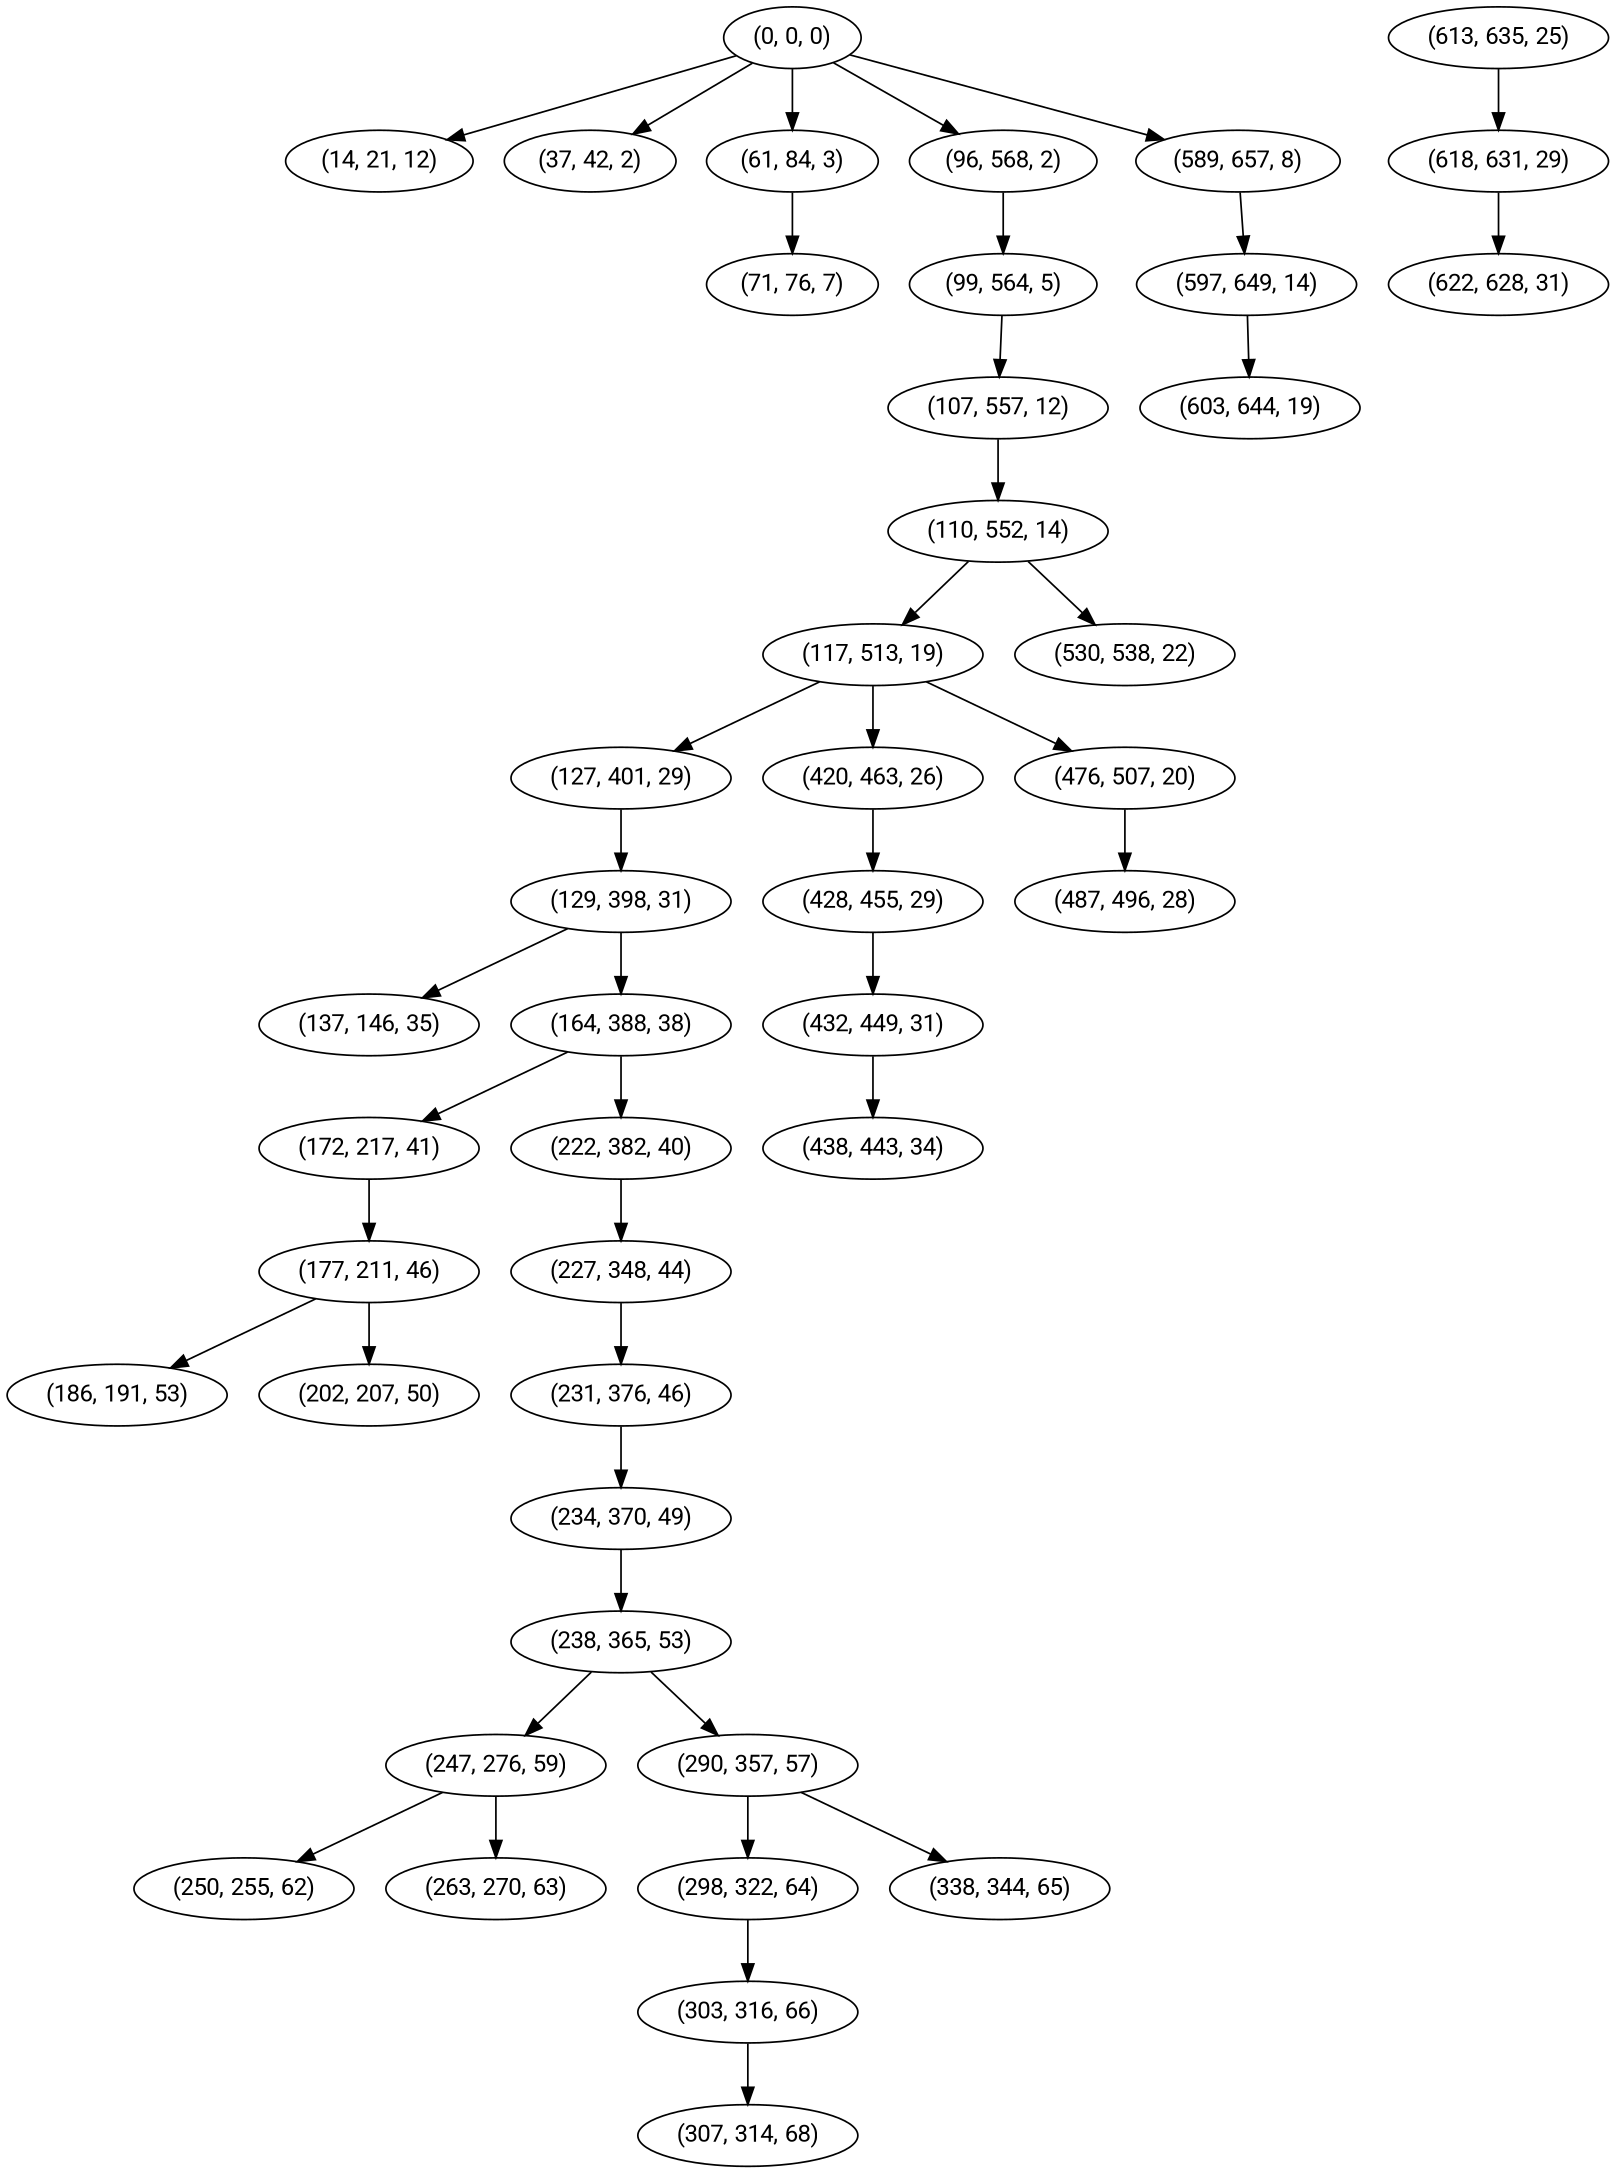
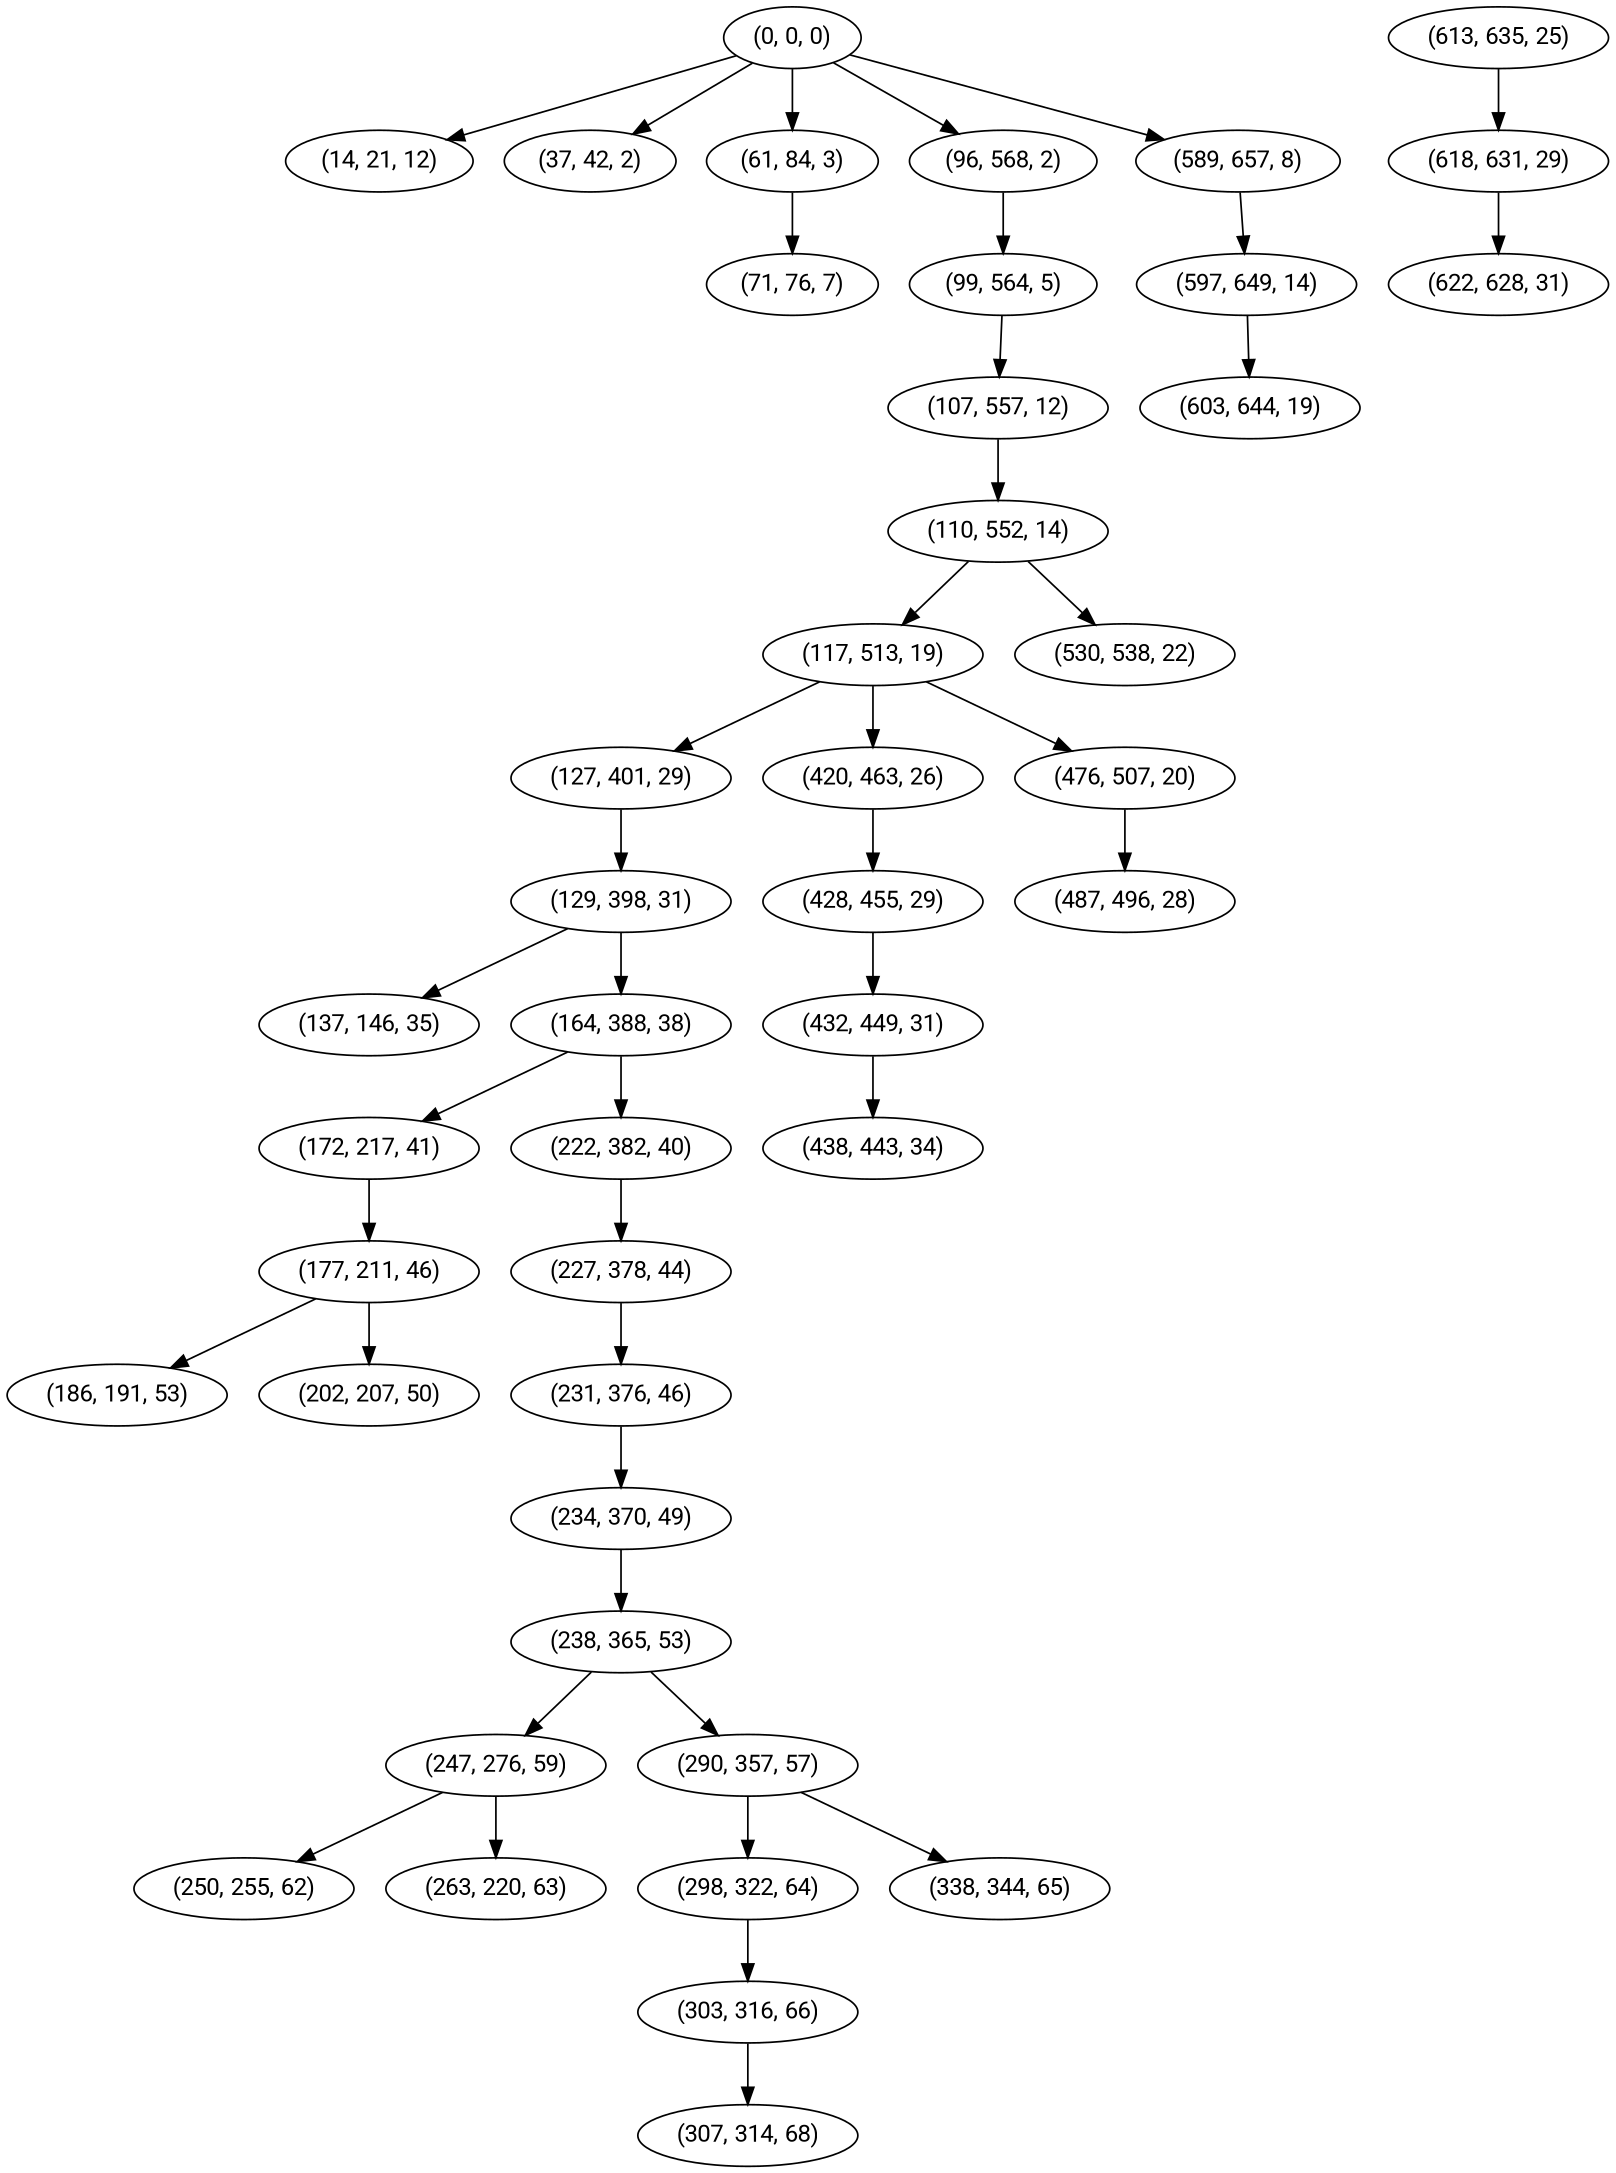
(621, 1272) -> (621, 1272)
(496, 1889) -> (496, 1889)
